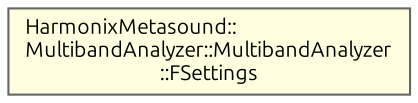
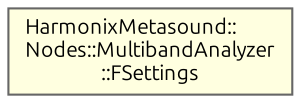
(209, 52) -> (150, 52)
